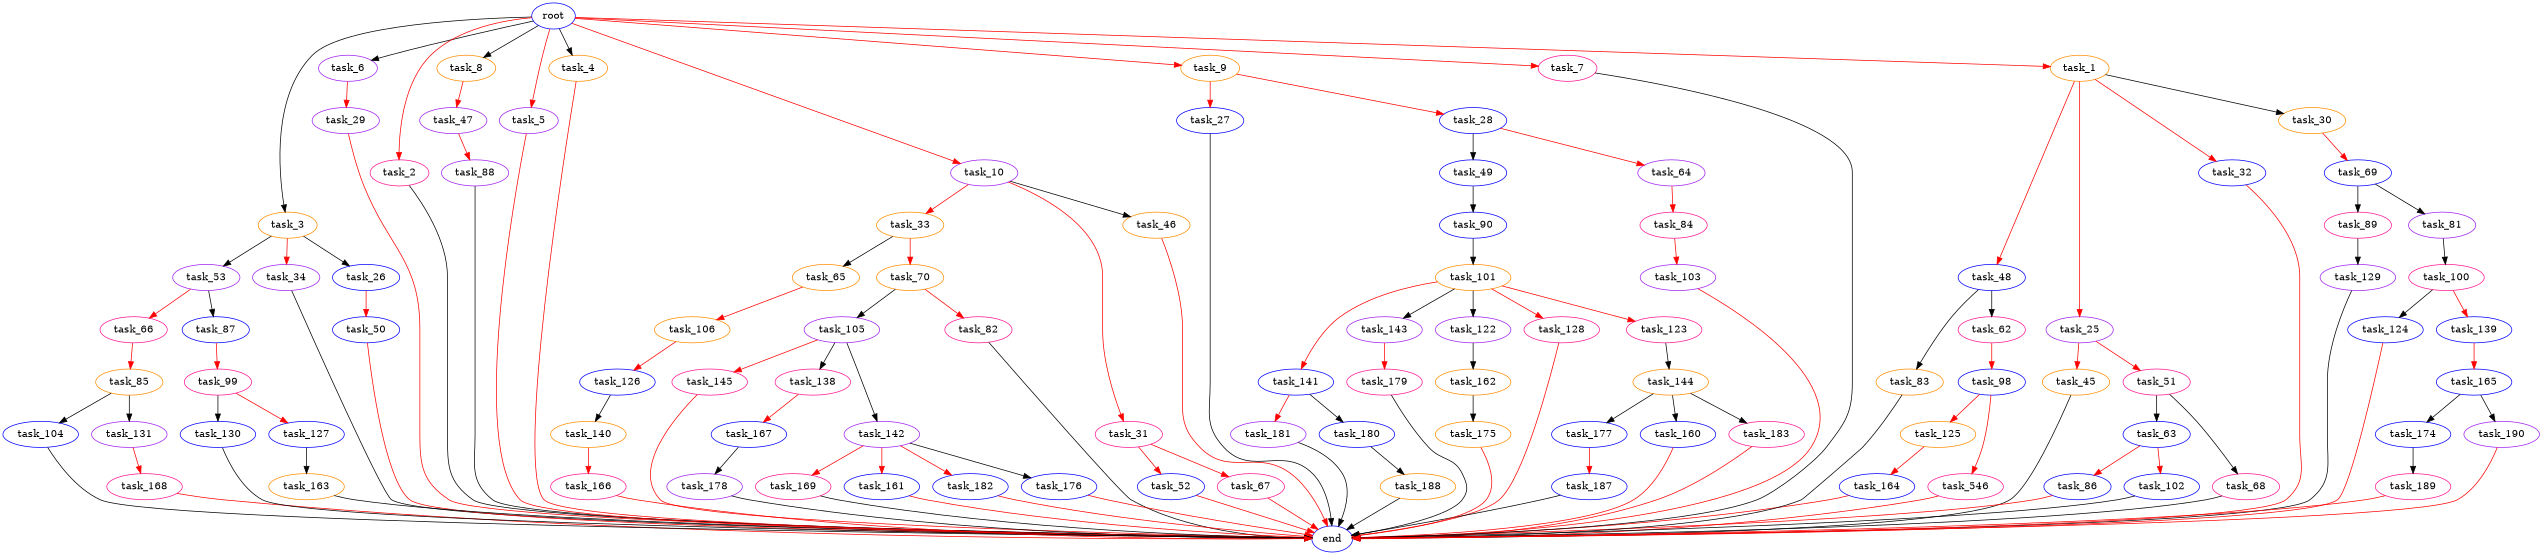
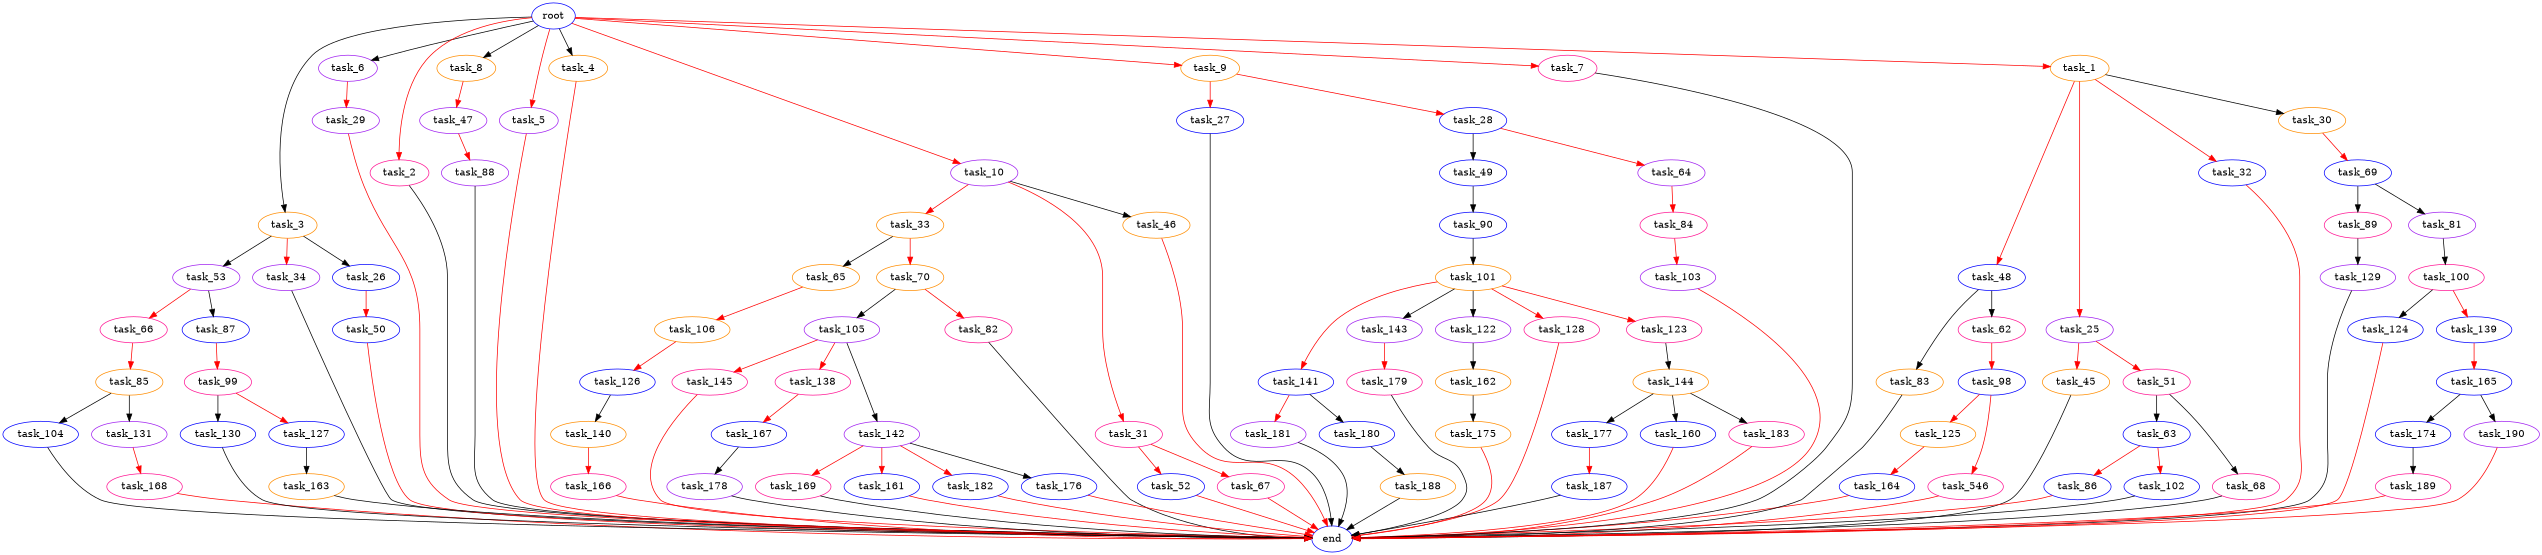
(829, 353) -> (829, 353)
